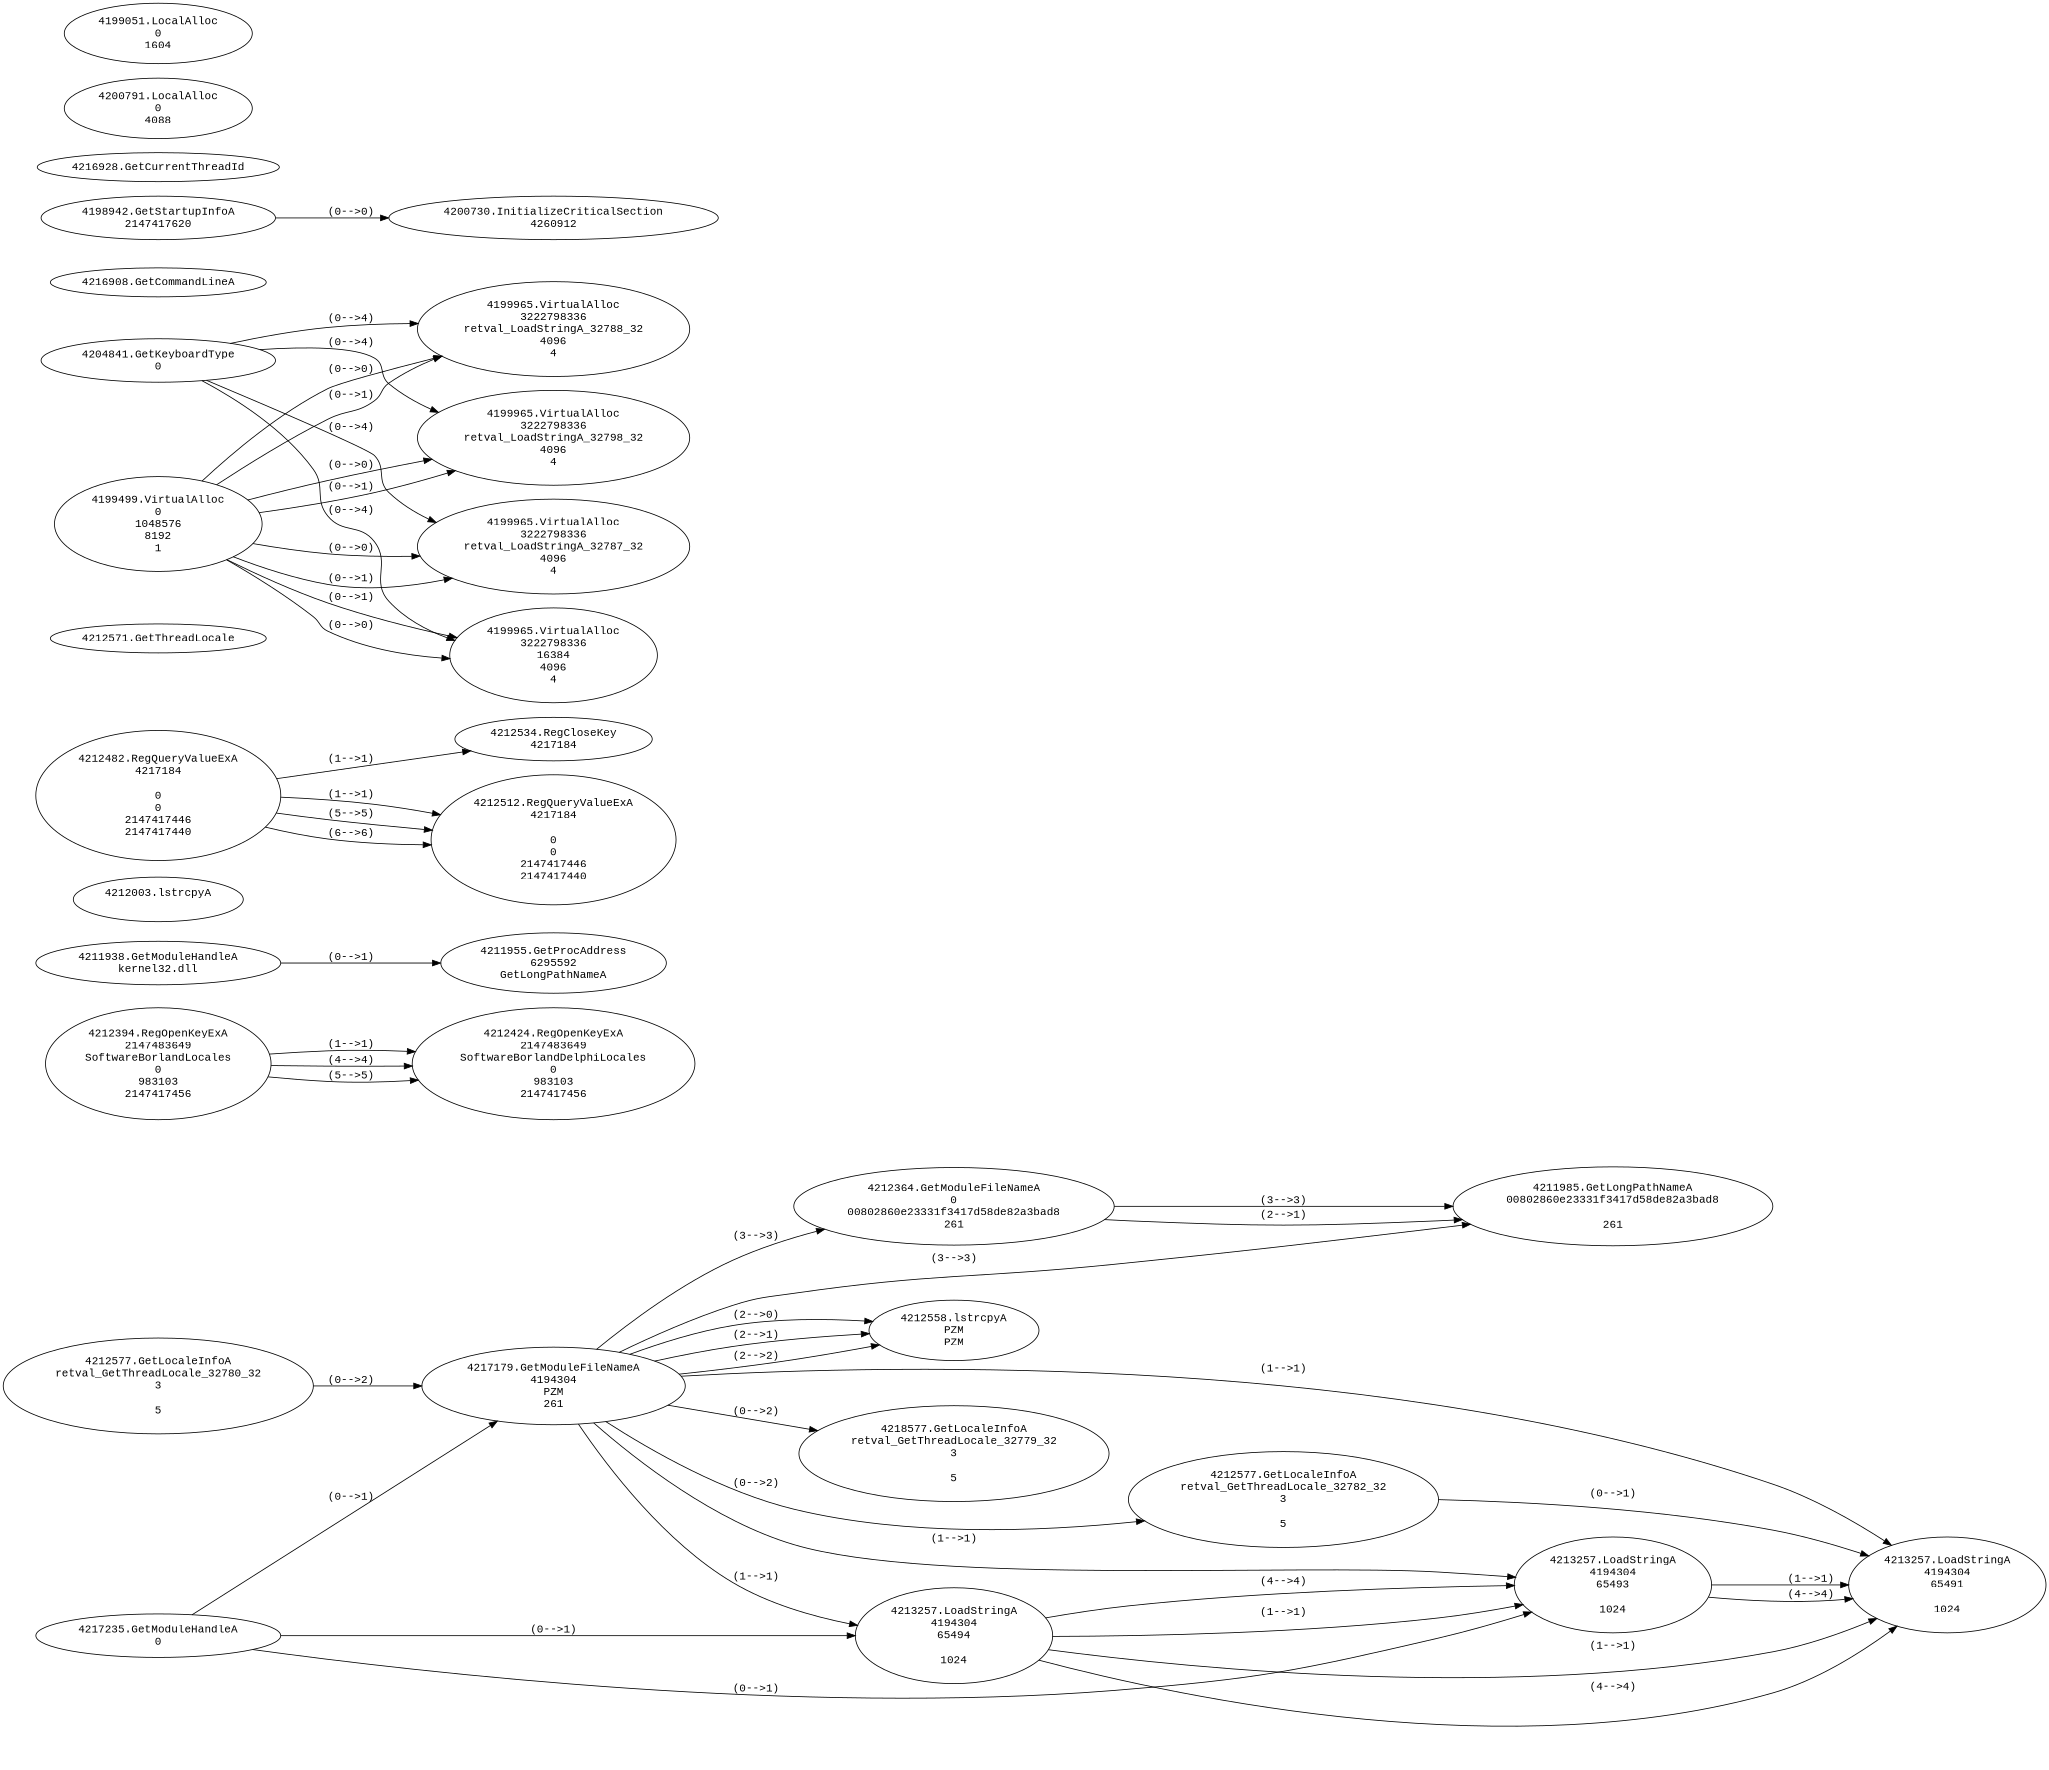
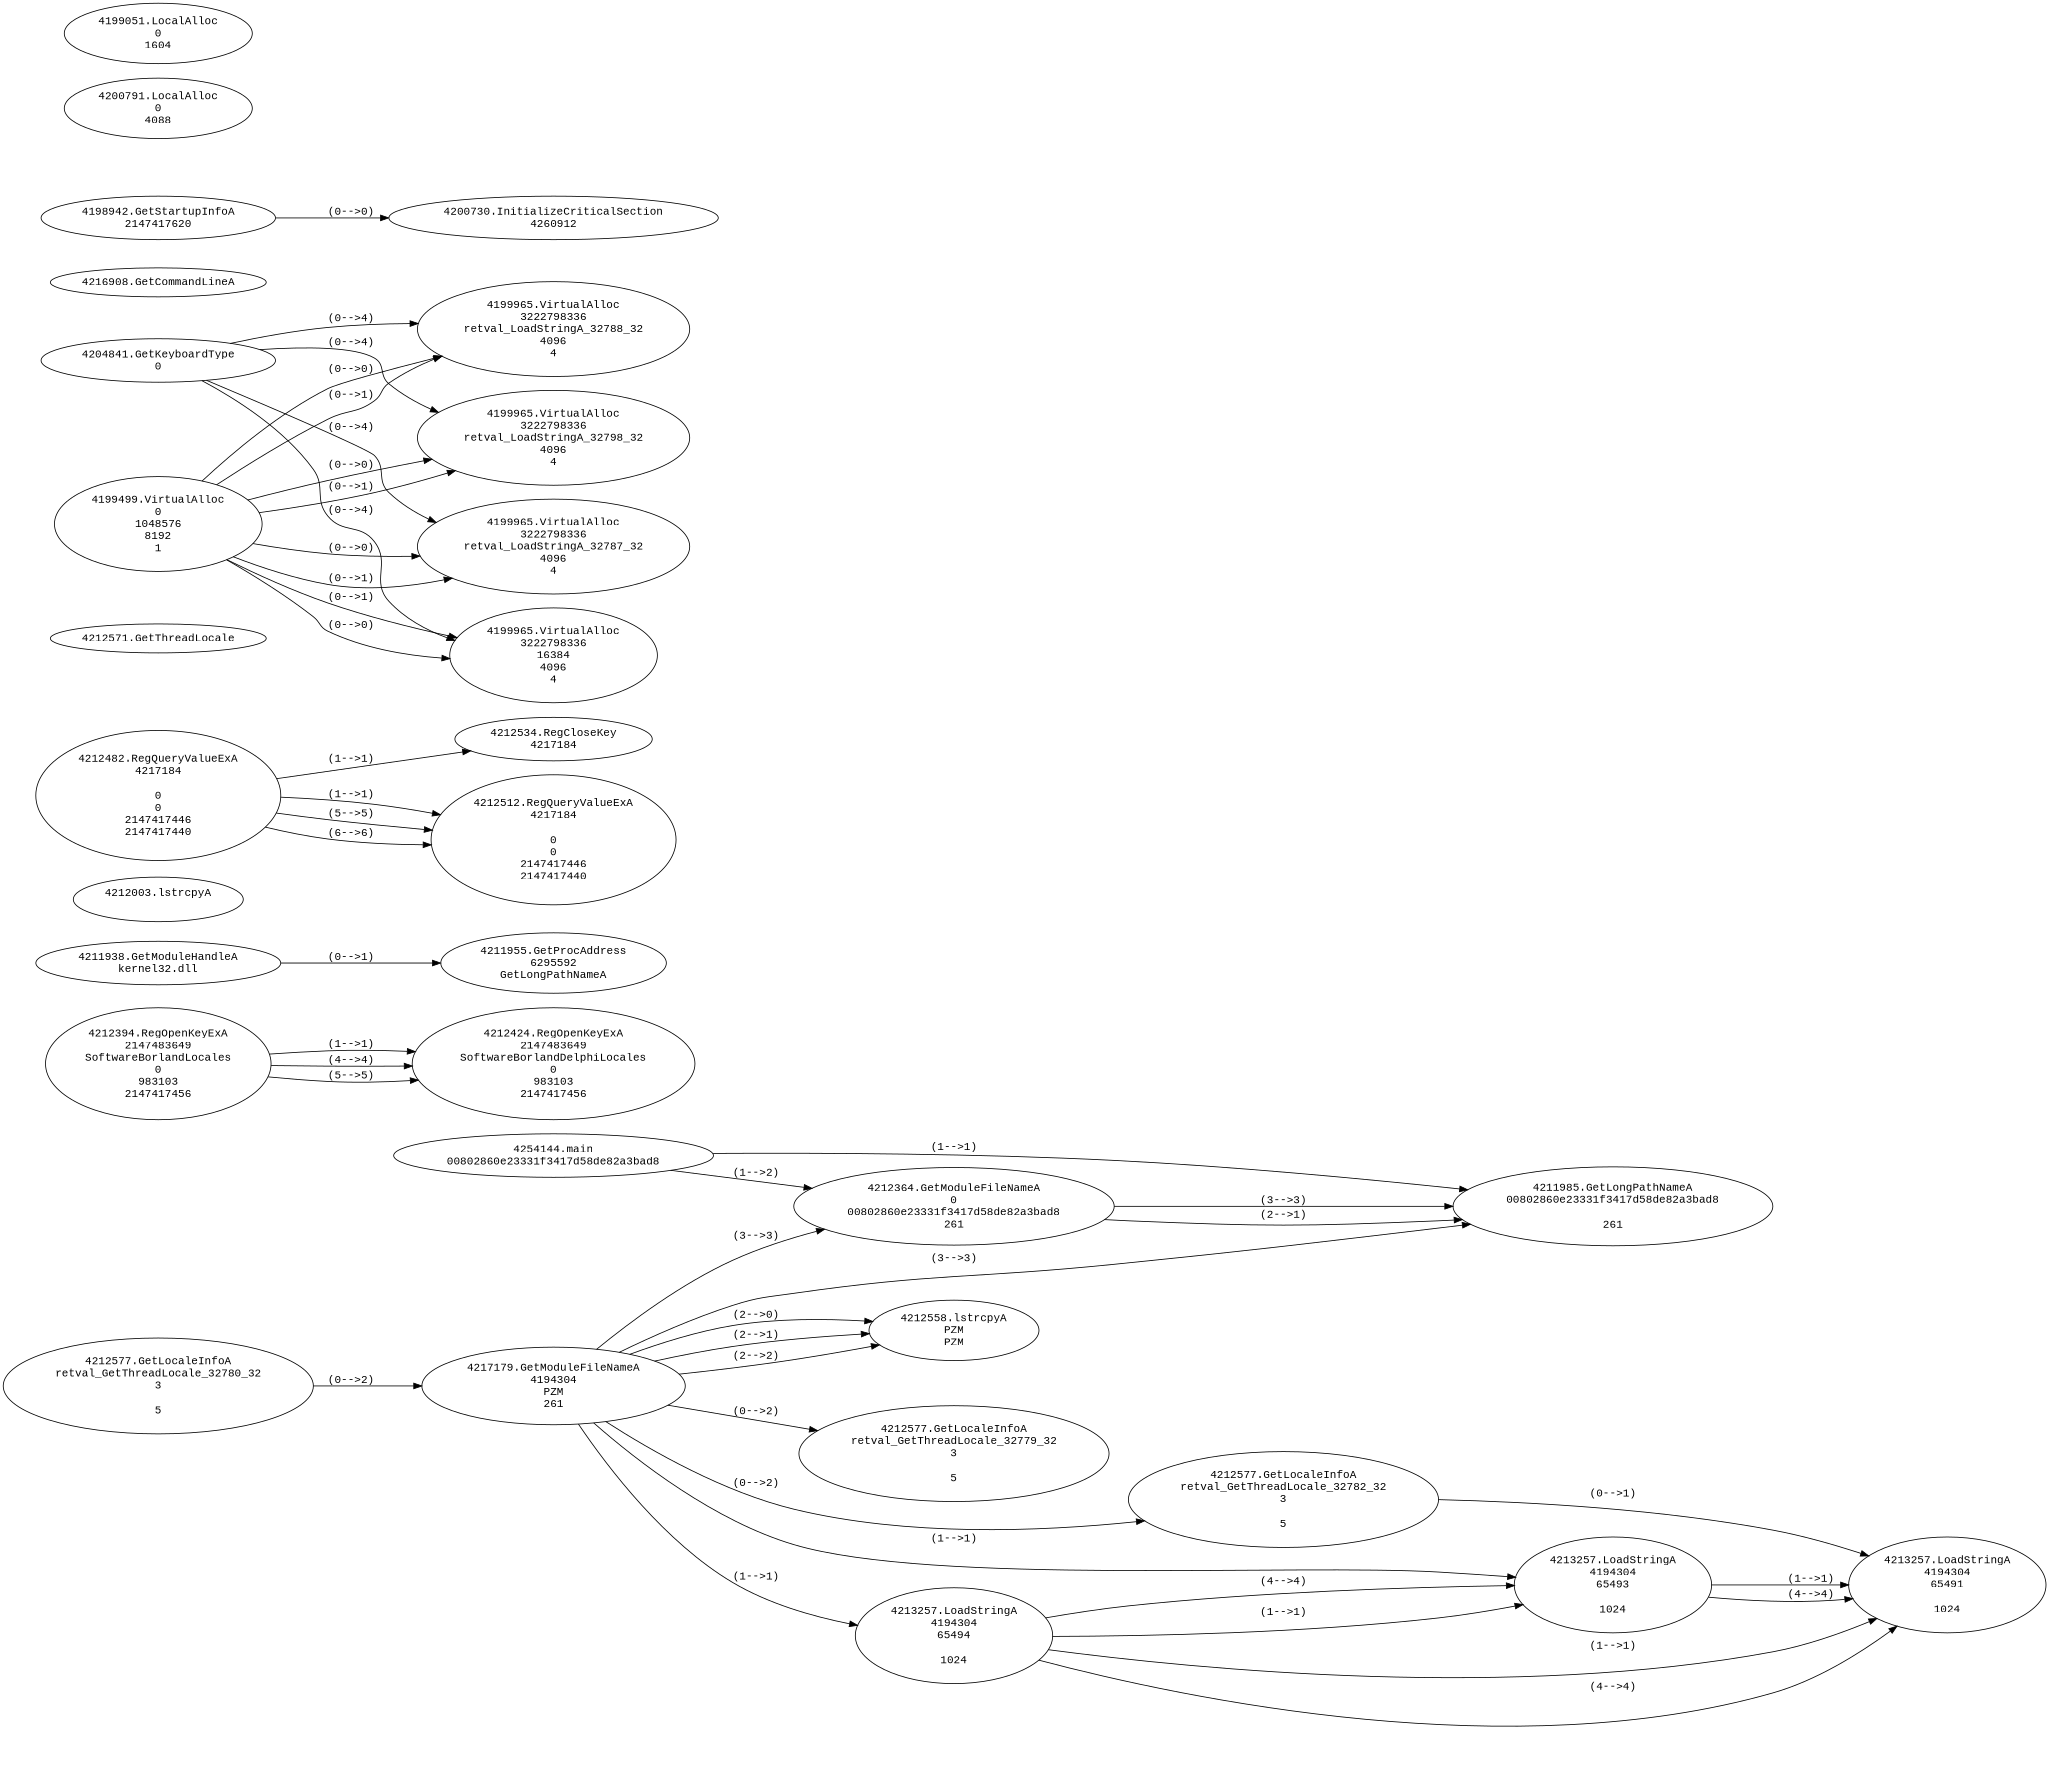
(158, 167) -> none
none -> (554, 1156)
(1295, 1388) -> none
(954, 1454) -> (954, 1454)
(158, 1636) -> none
